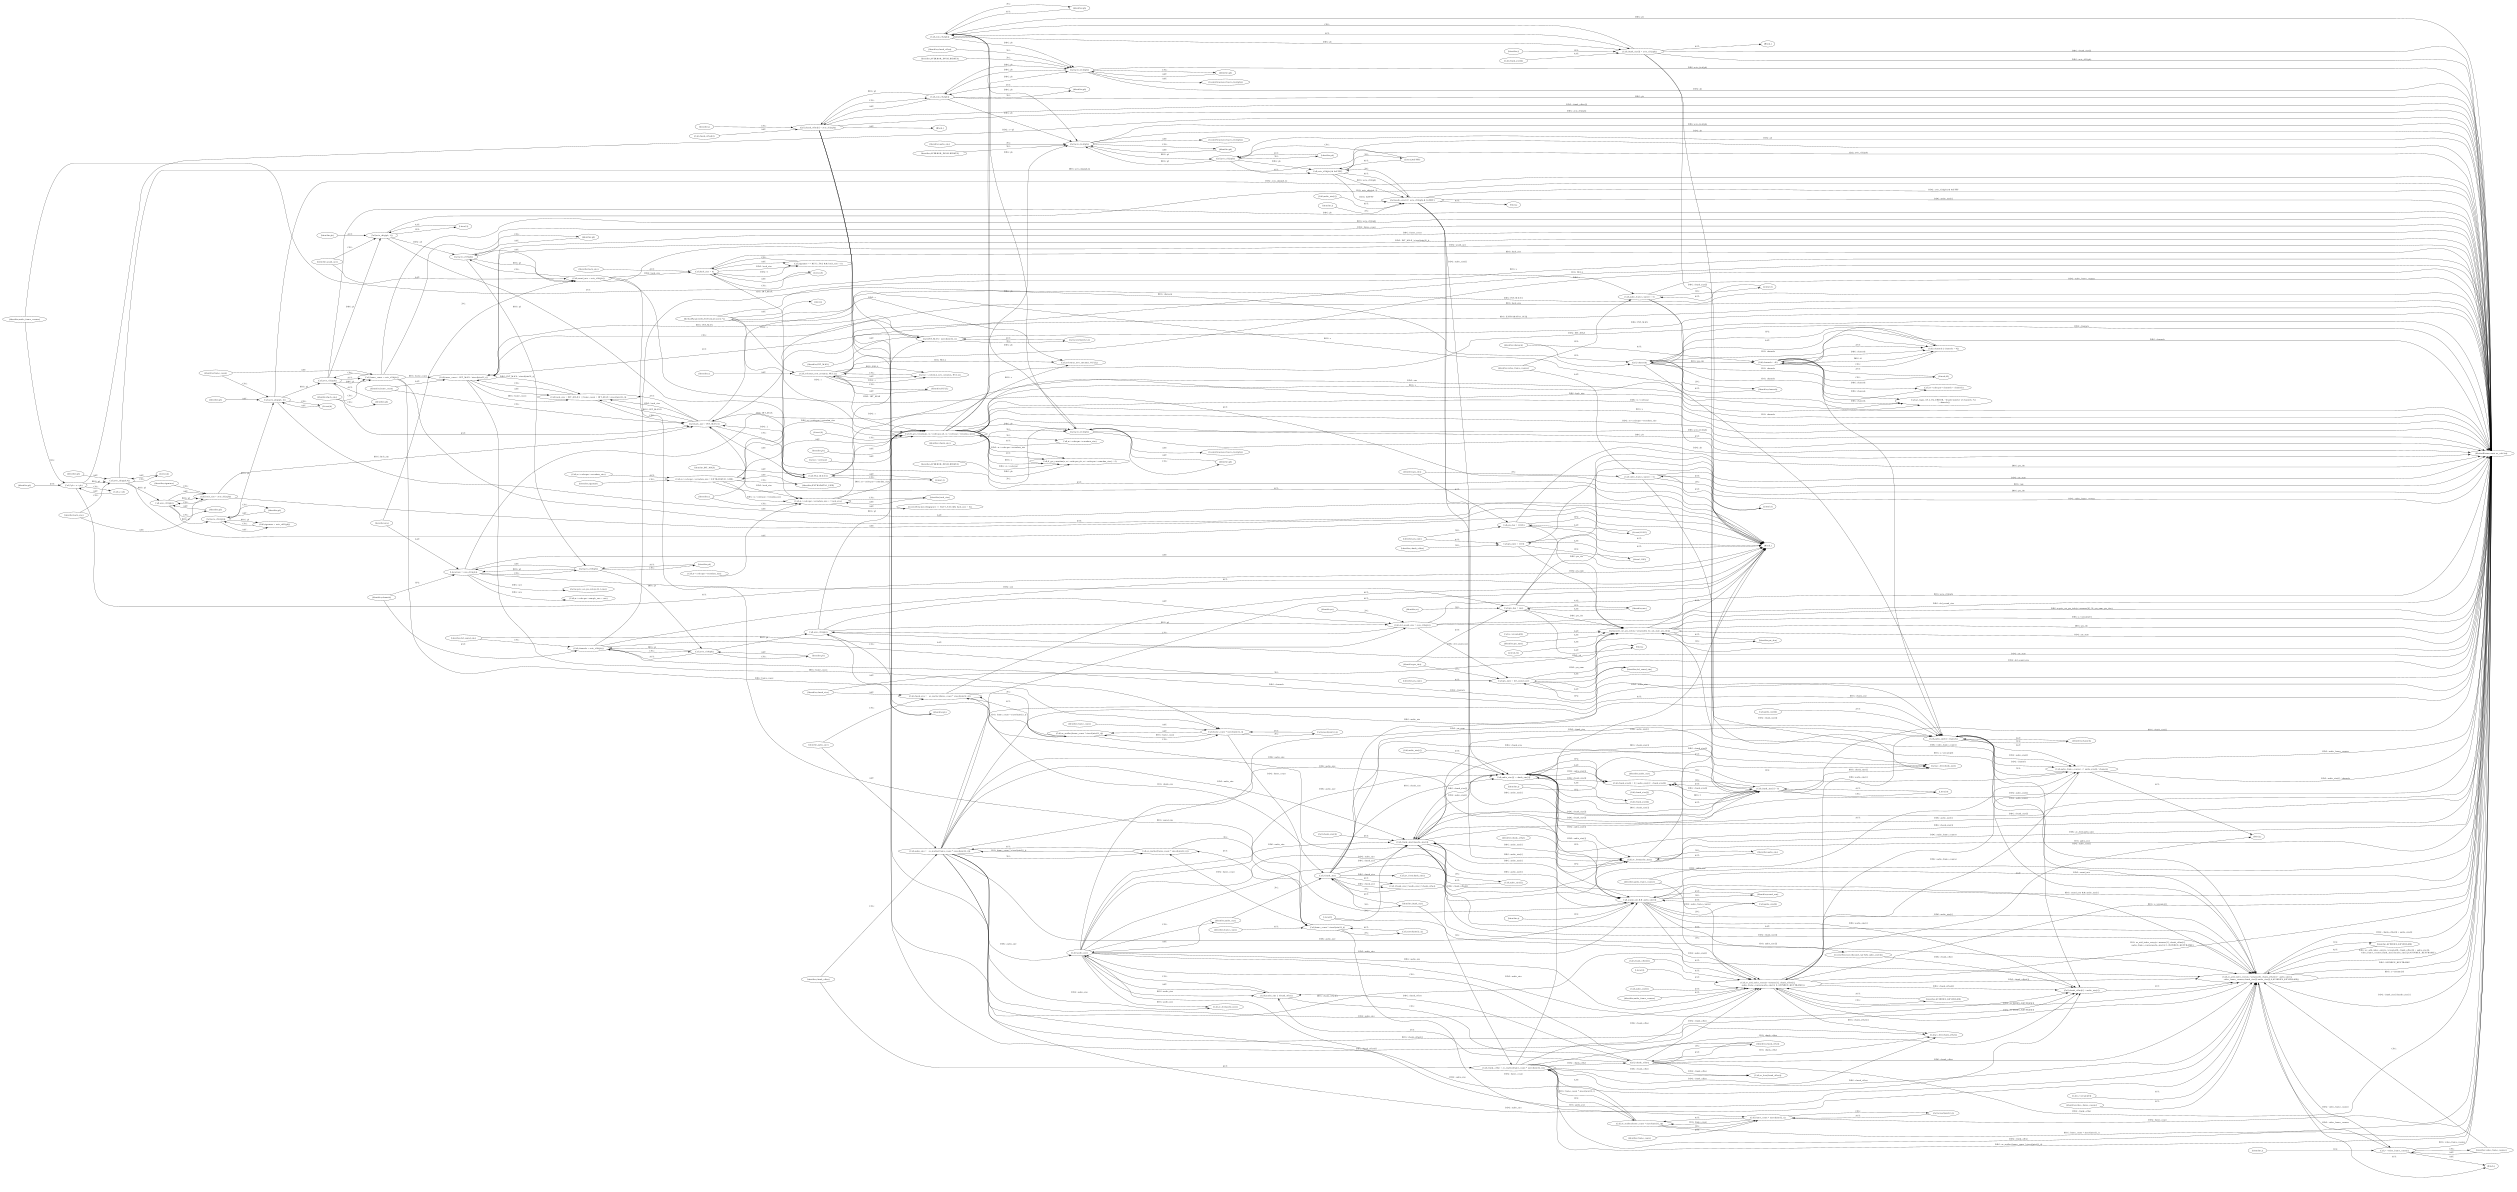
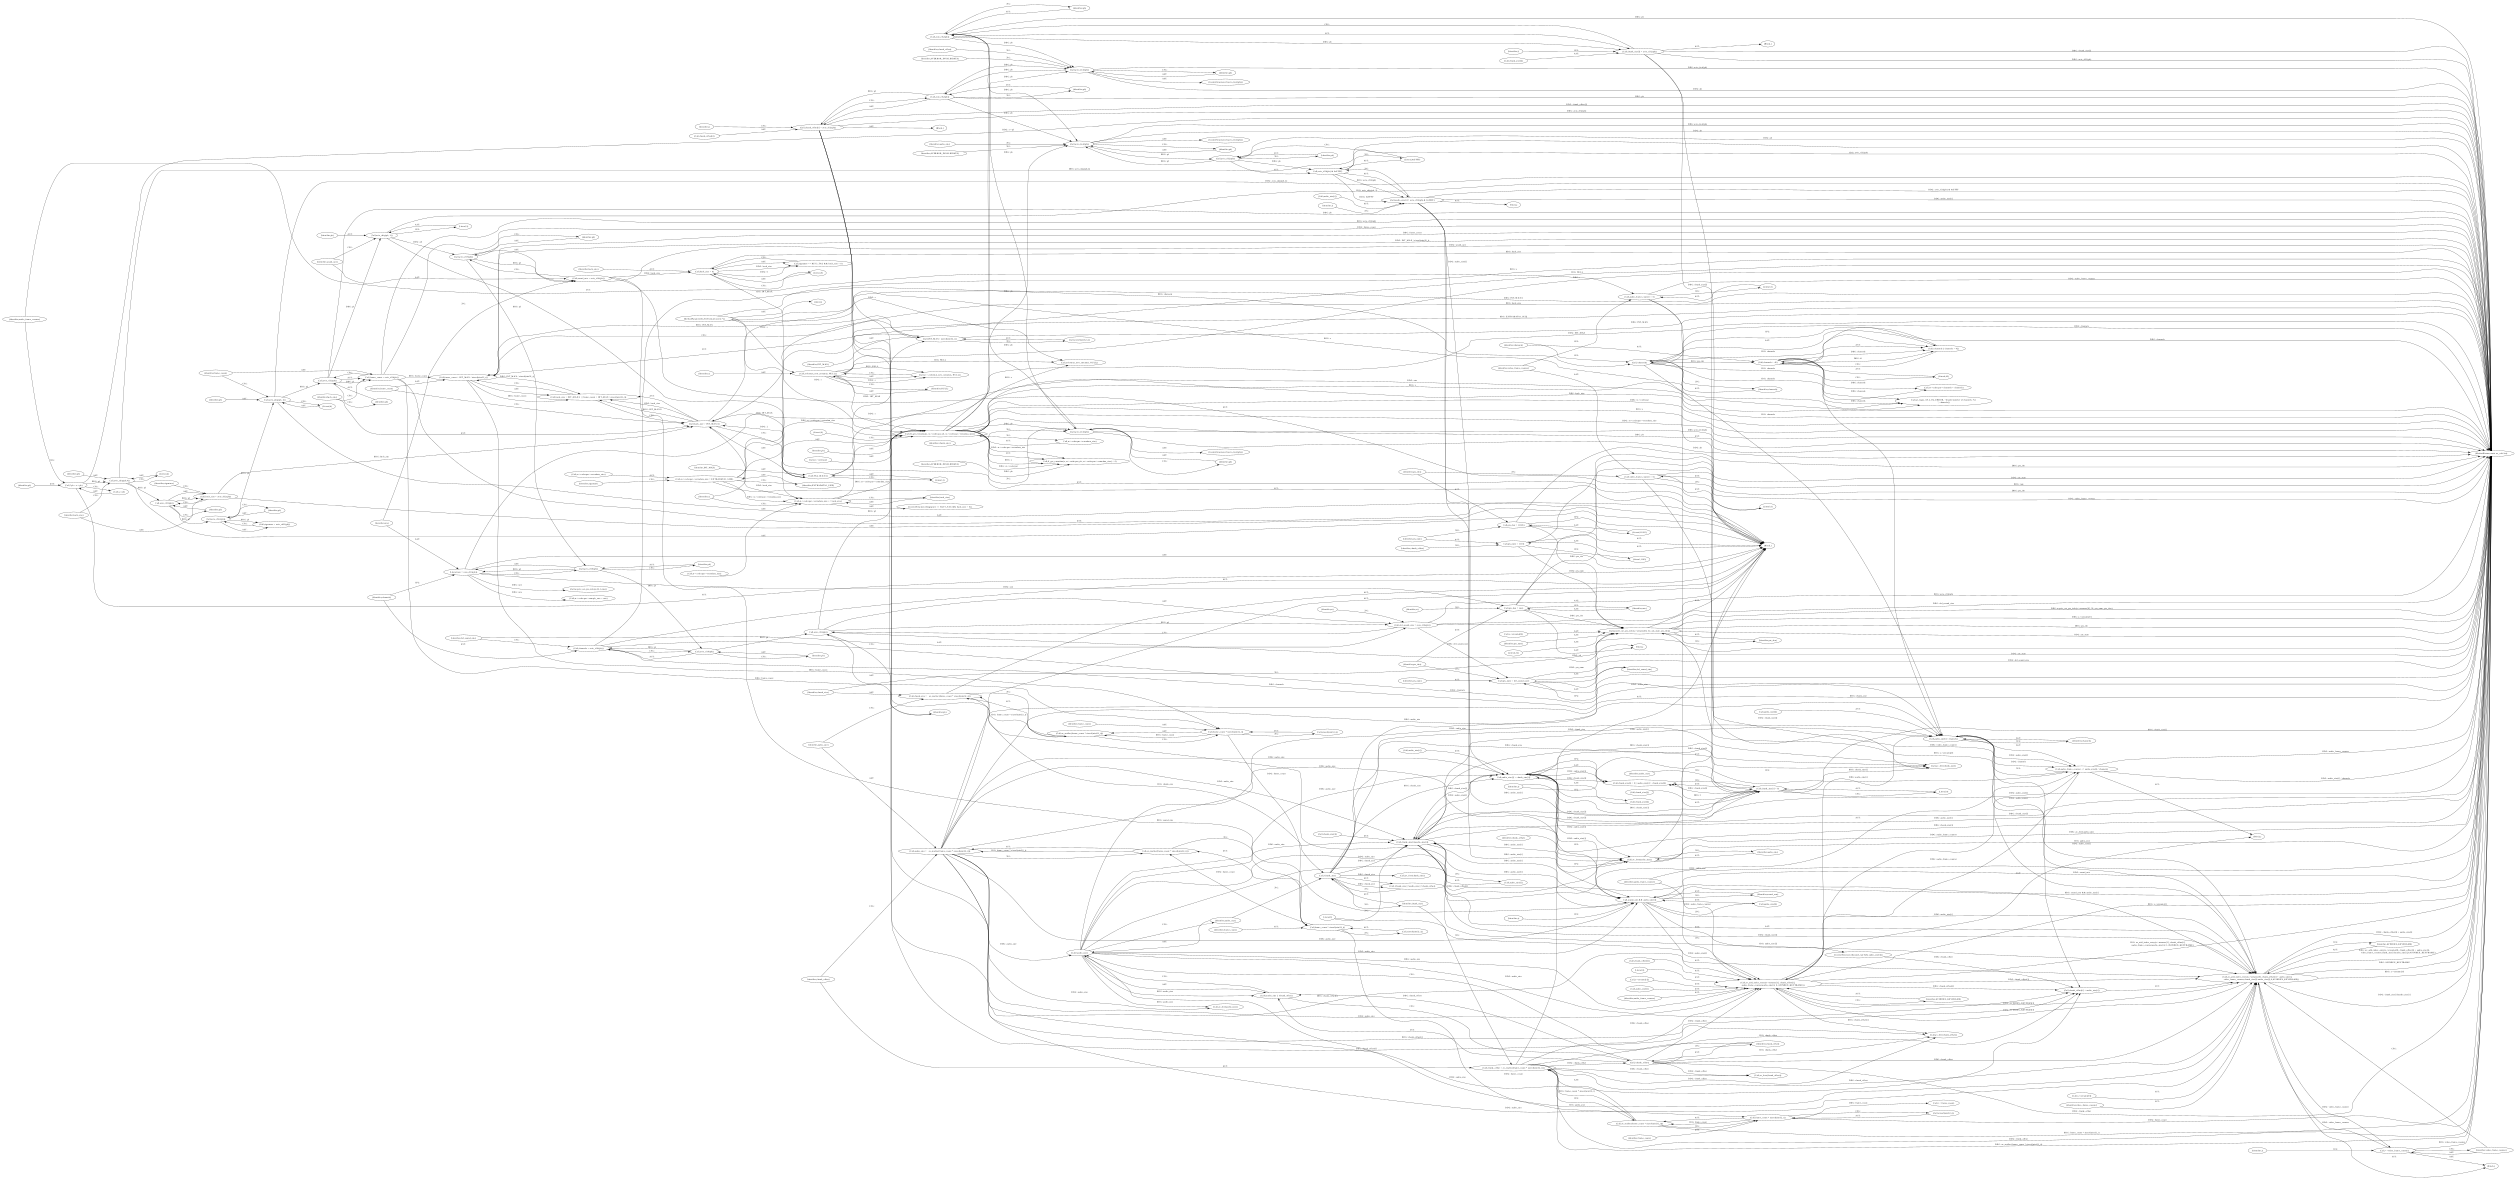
(1458, 728) -> (1458, 728)
(1850, 927) -> none
none -> (1640, 980)
none -> (1944, 1103)
